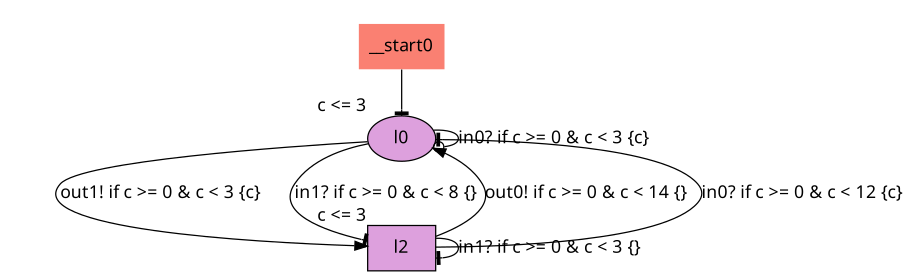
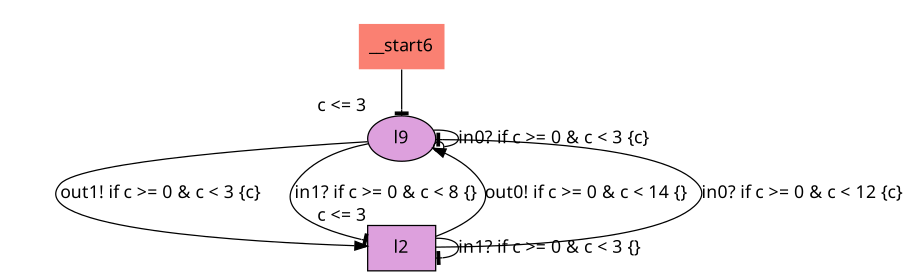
(402, 47) -> (402, 47)
(402, 139) -> (402, 139)
